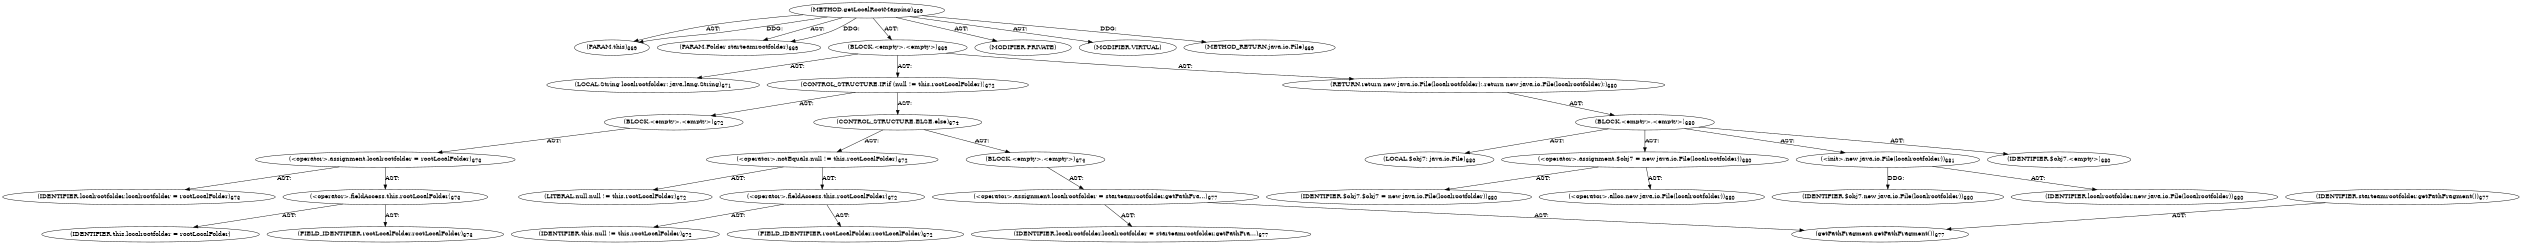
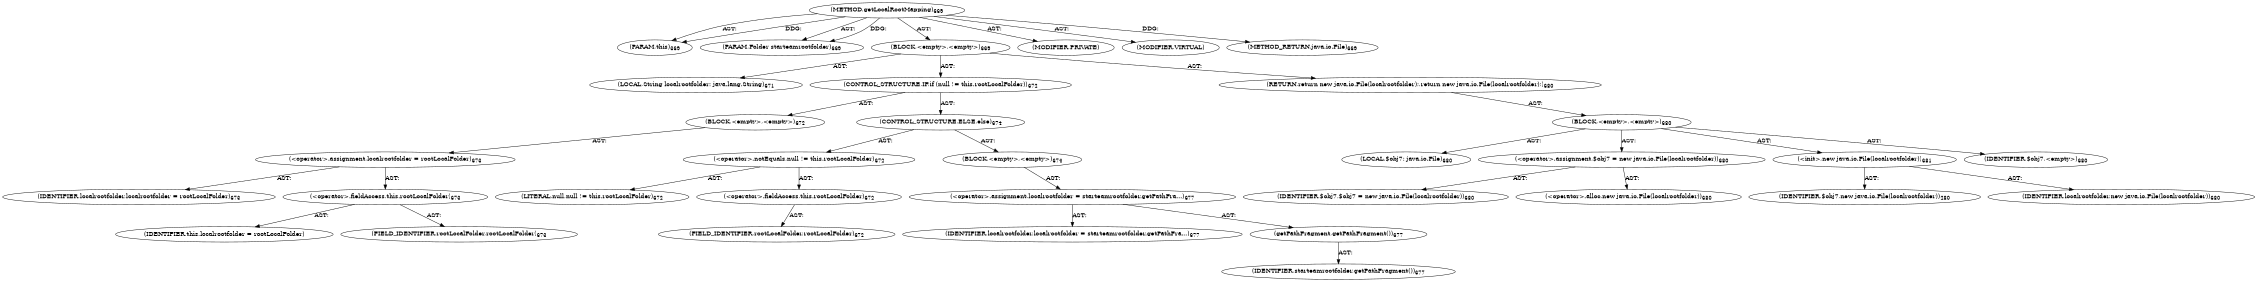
(1897, 178) -> (1873, 178)
(1969, 196) -> (1945, 196)
(2138, 216) -> (1338, 251)
(615, 234) -> none
